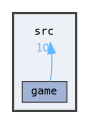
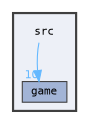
(52, 68) -> (37, 57)
